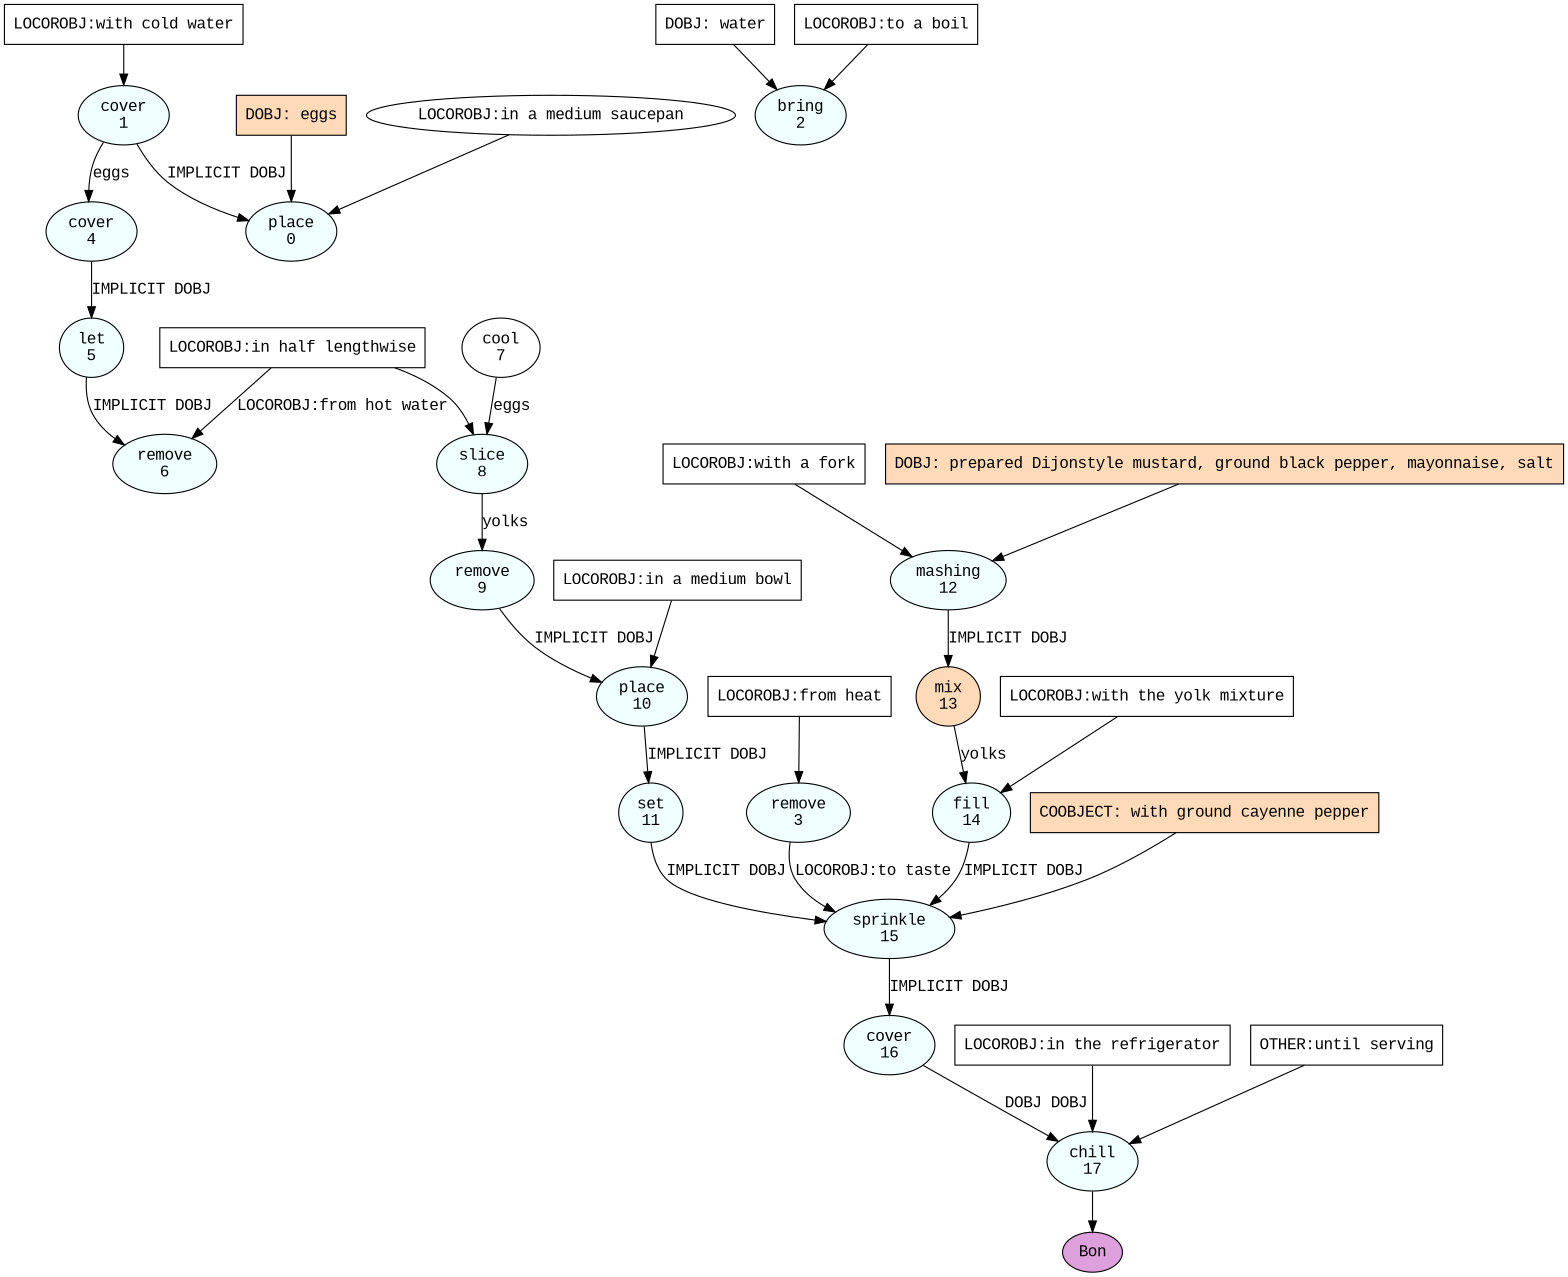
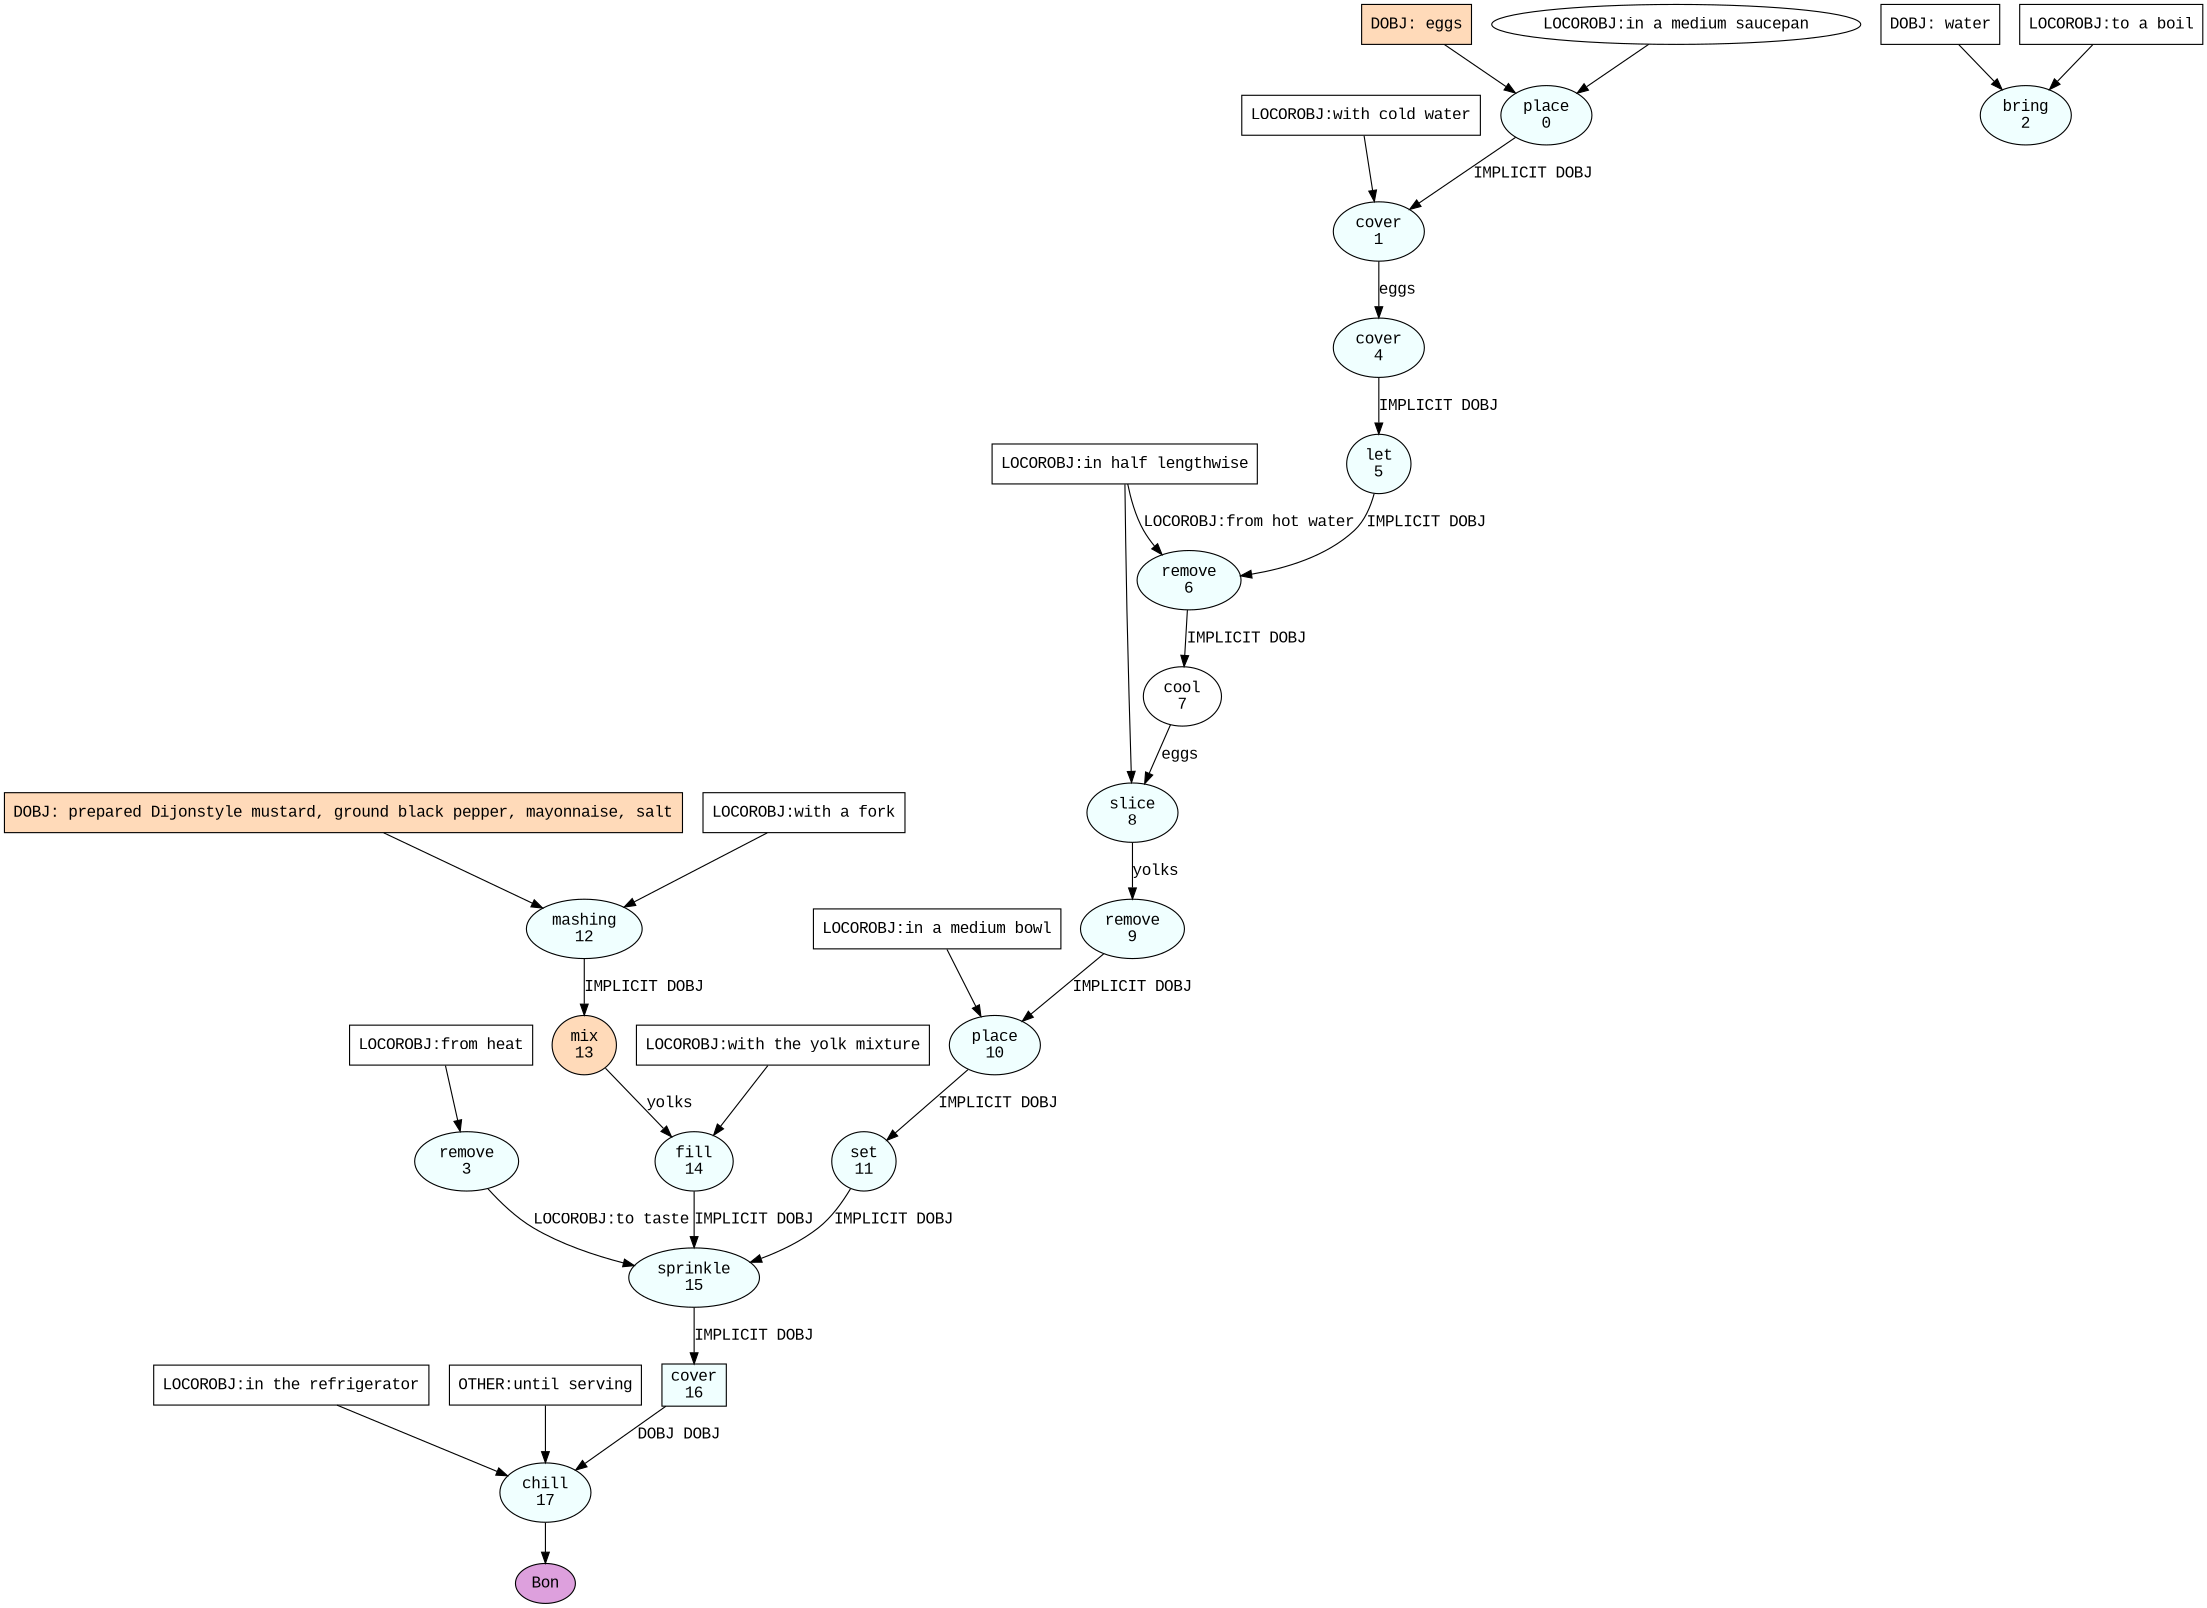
(180, 191) -> (1467, 170)
none -> (1186, 633)
(1205, 813) -> none
(889, 1045) -> (694, 1385)
